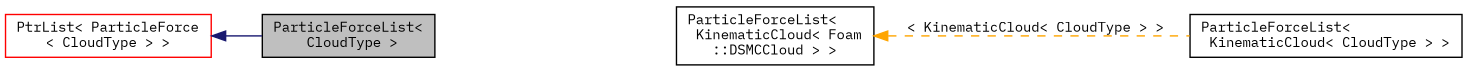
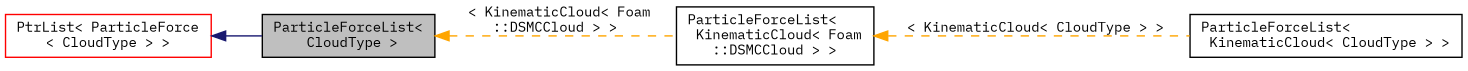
none -> (563, 36)
